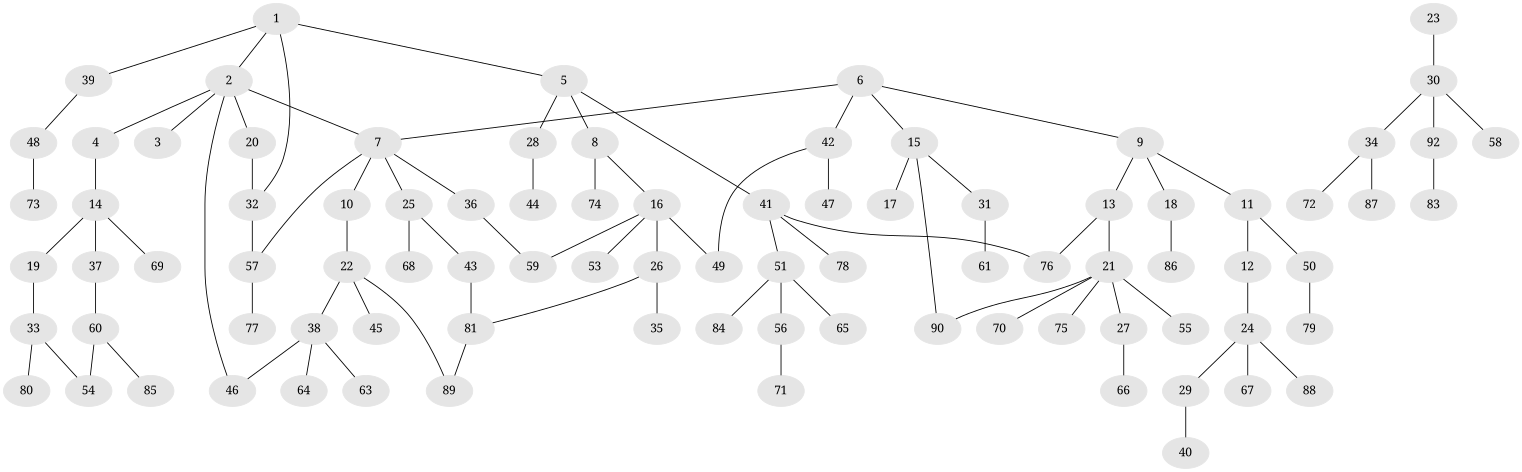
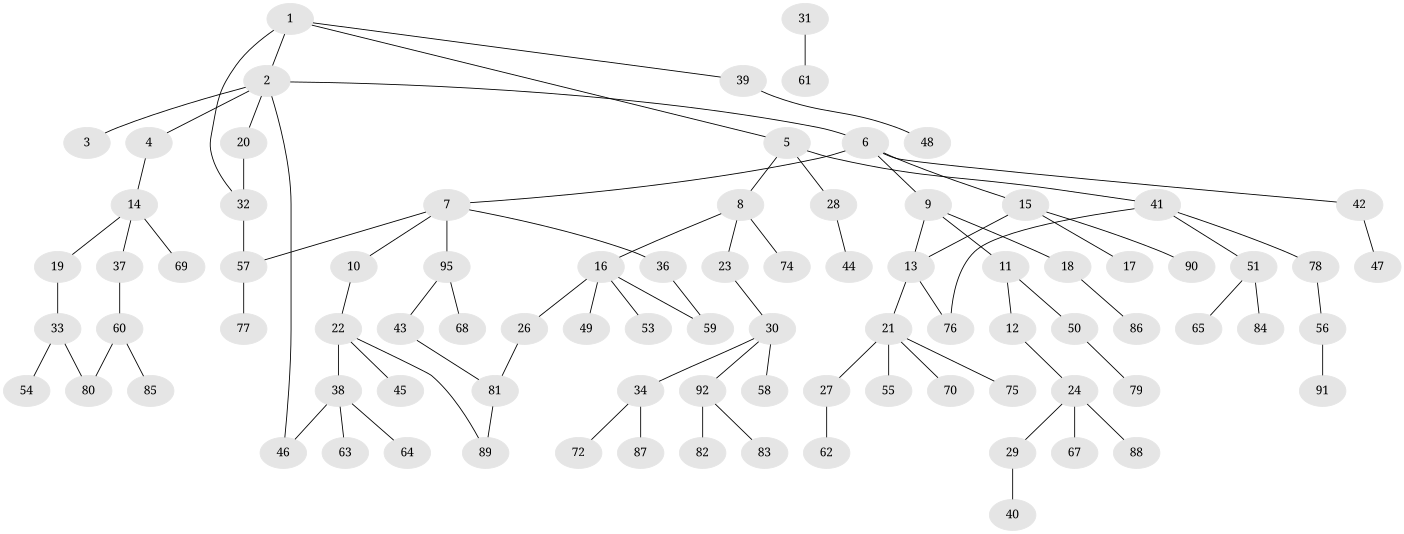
(304, 112) -> (569, 95)
(950, 174) -> (974, 233)
(741, 183) -> none
(34, 205) -> none
(409, 205) -> (447, 267)
none -> (733, 236)
(781, 298) -> (1319, 298)
(1023, 298) -> none
(657, 329) -> none
(92, 360) -> (104, 360)
(781, 391) -> (1323, 391)
(1124, 391) -> (827, 453)
none -> (703, 453)
